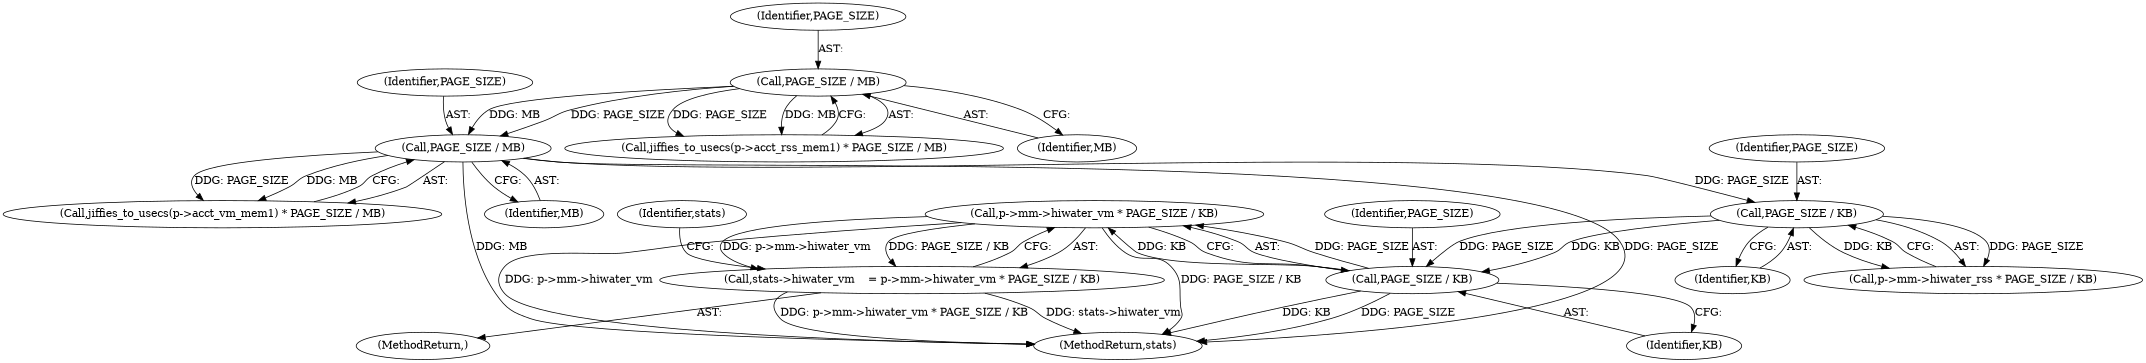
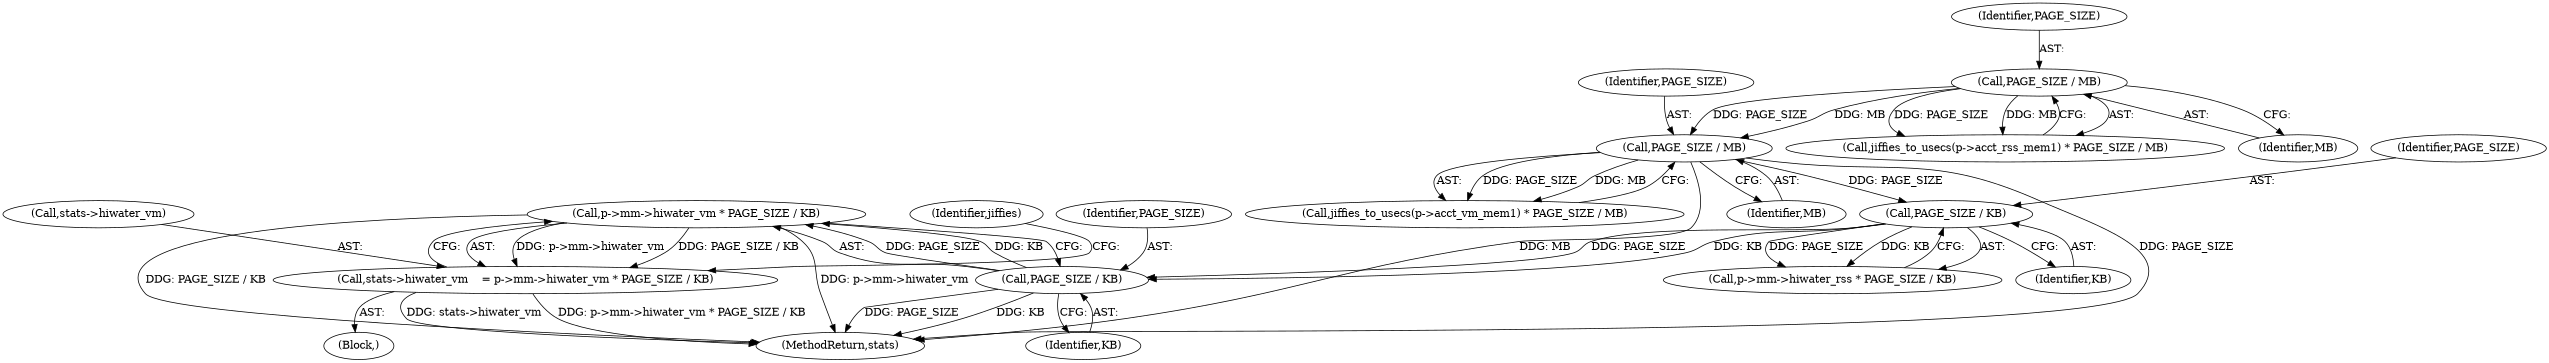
none -> (98, 214)
(682, 214) -> (977, 214)
(423, 346) -> (359, 346)
